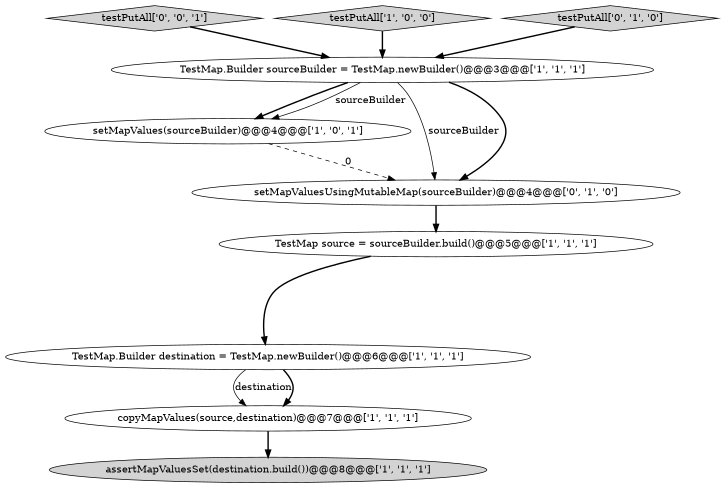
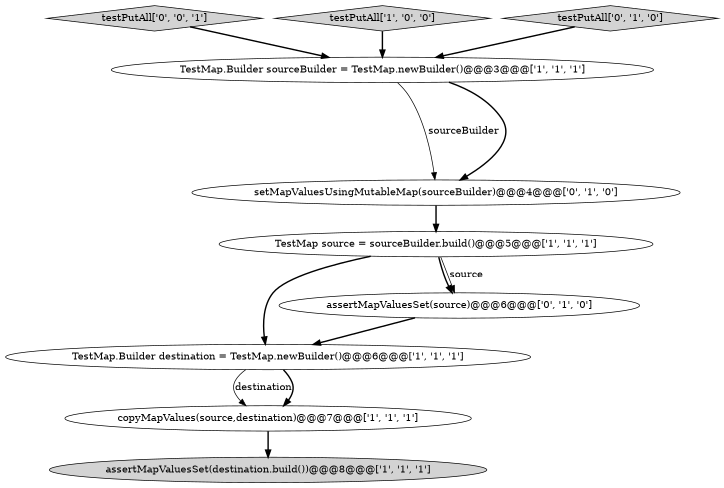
(228, 131) -> none
none -> (459, 306)
